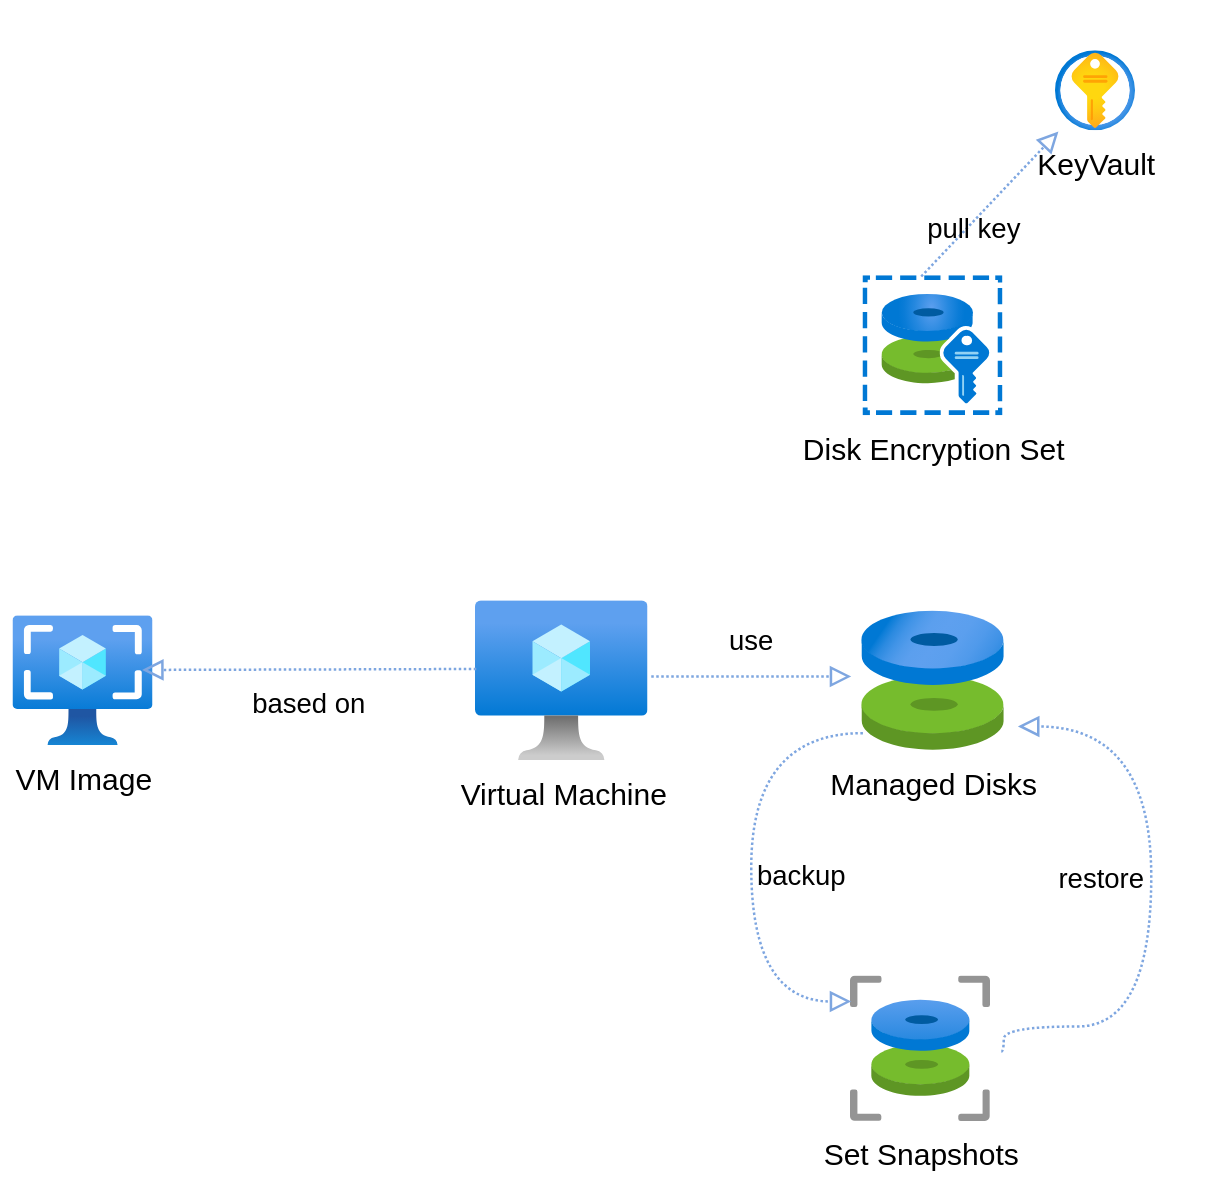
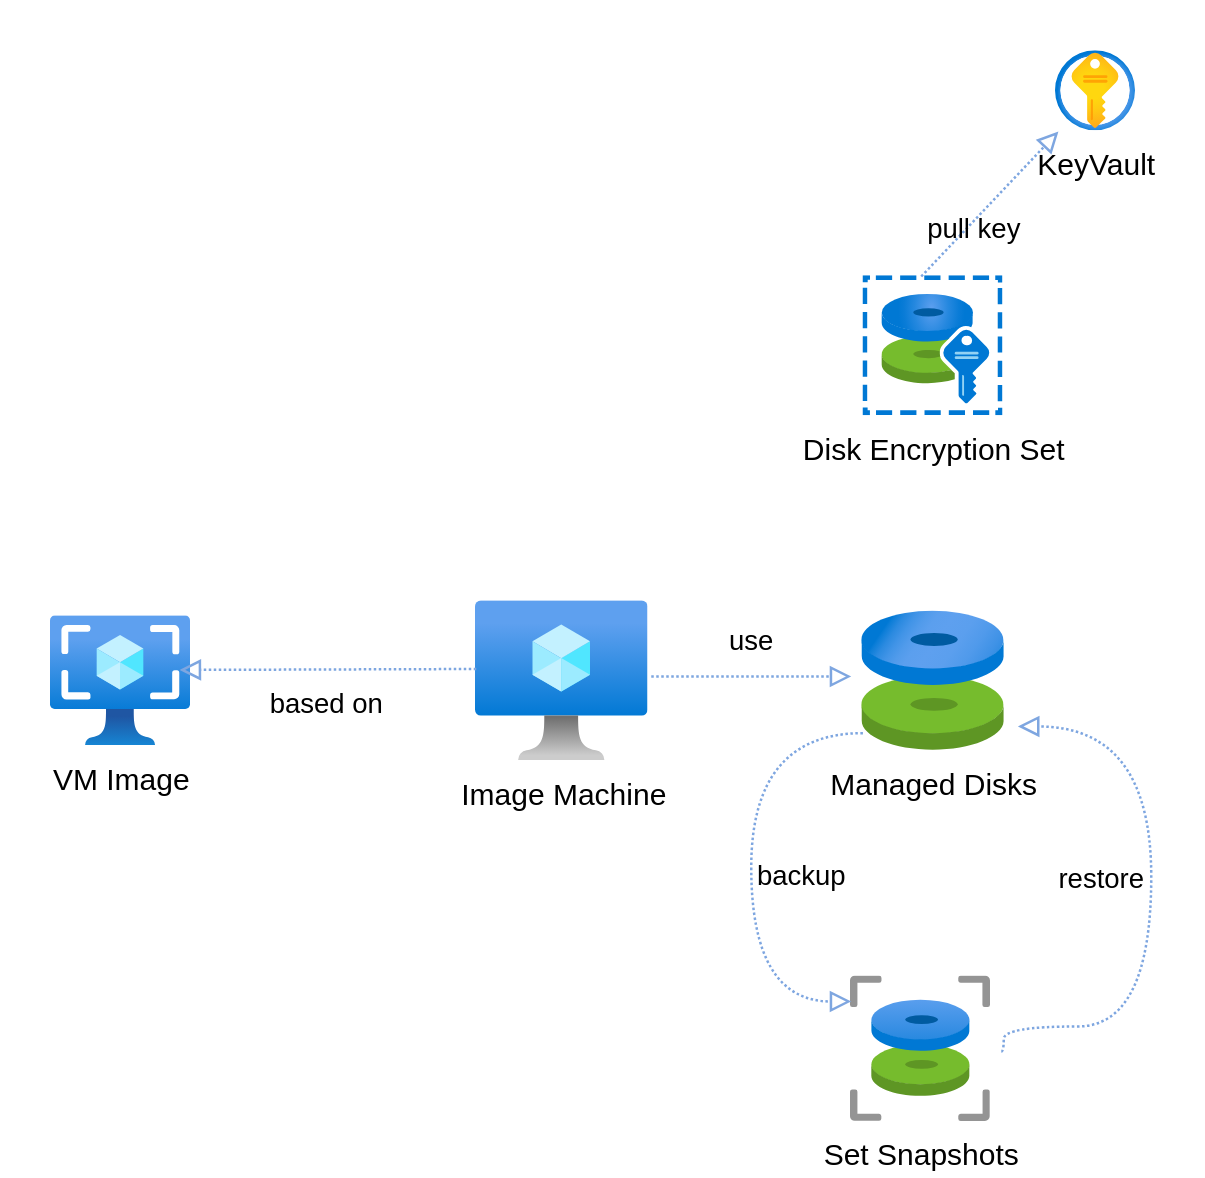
(84, 681) -> (121, 681)
(565, 797) -> (565, 797)
